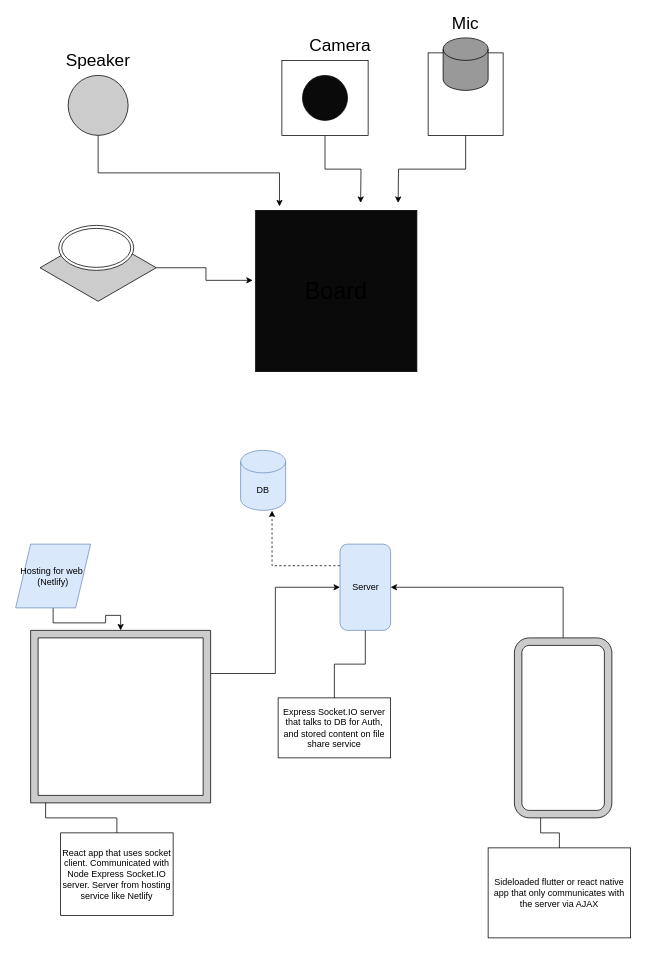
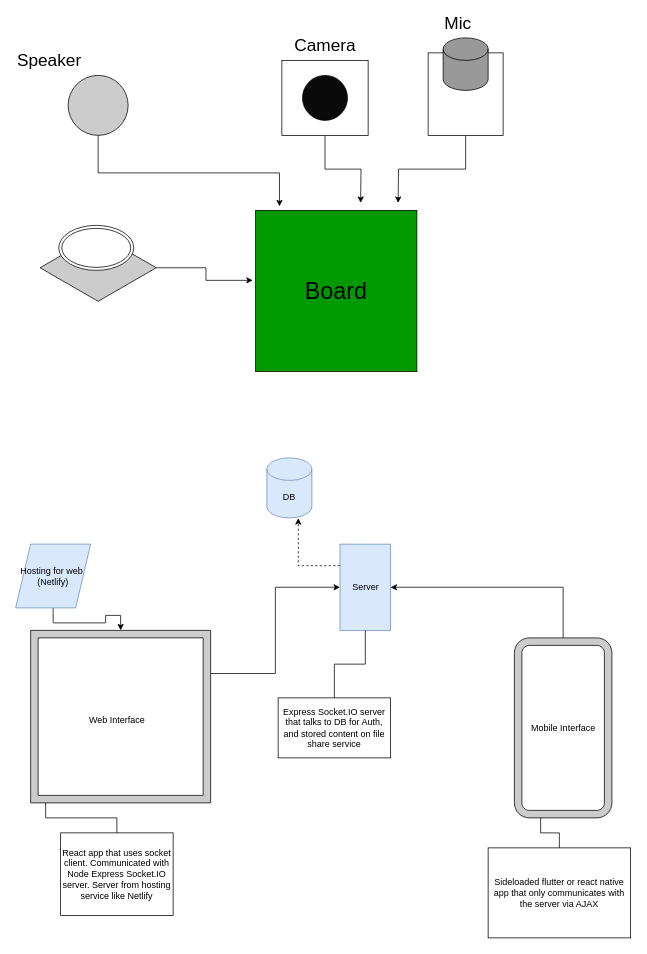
(465, 23) -> (458, 23)
(340, 45) -> (325, 45)
(98, 60) -> (49, 60)
(336, 291) -> (336, 291)
(263, 480) -> (289, 488)
(365, 587) -> (365, 587)
none -> (117, 720)
none -> (563, 728)
